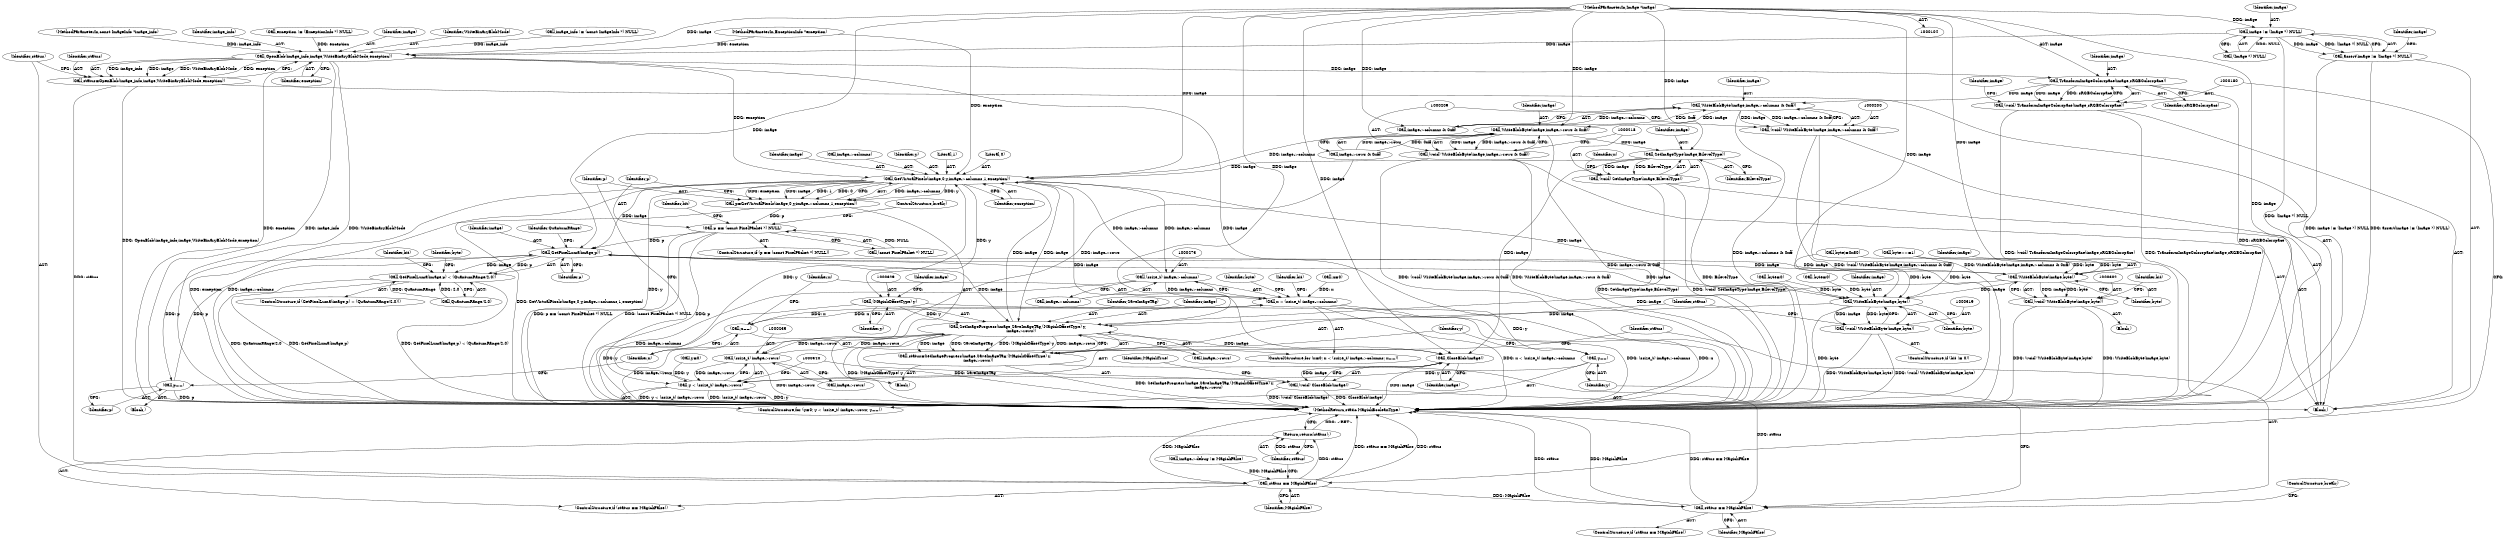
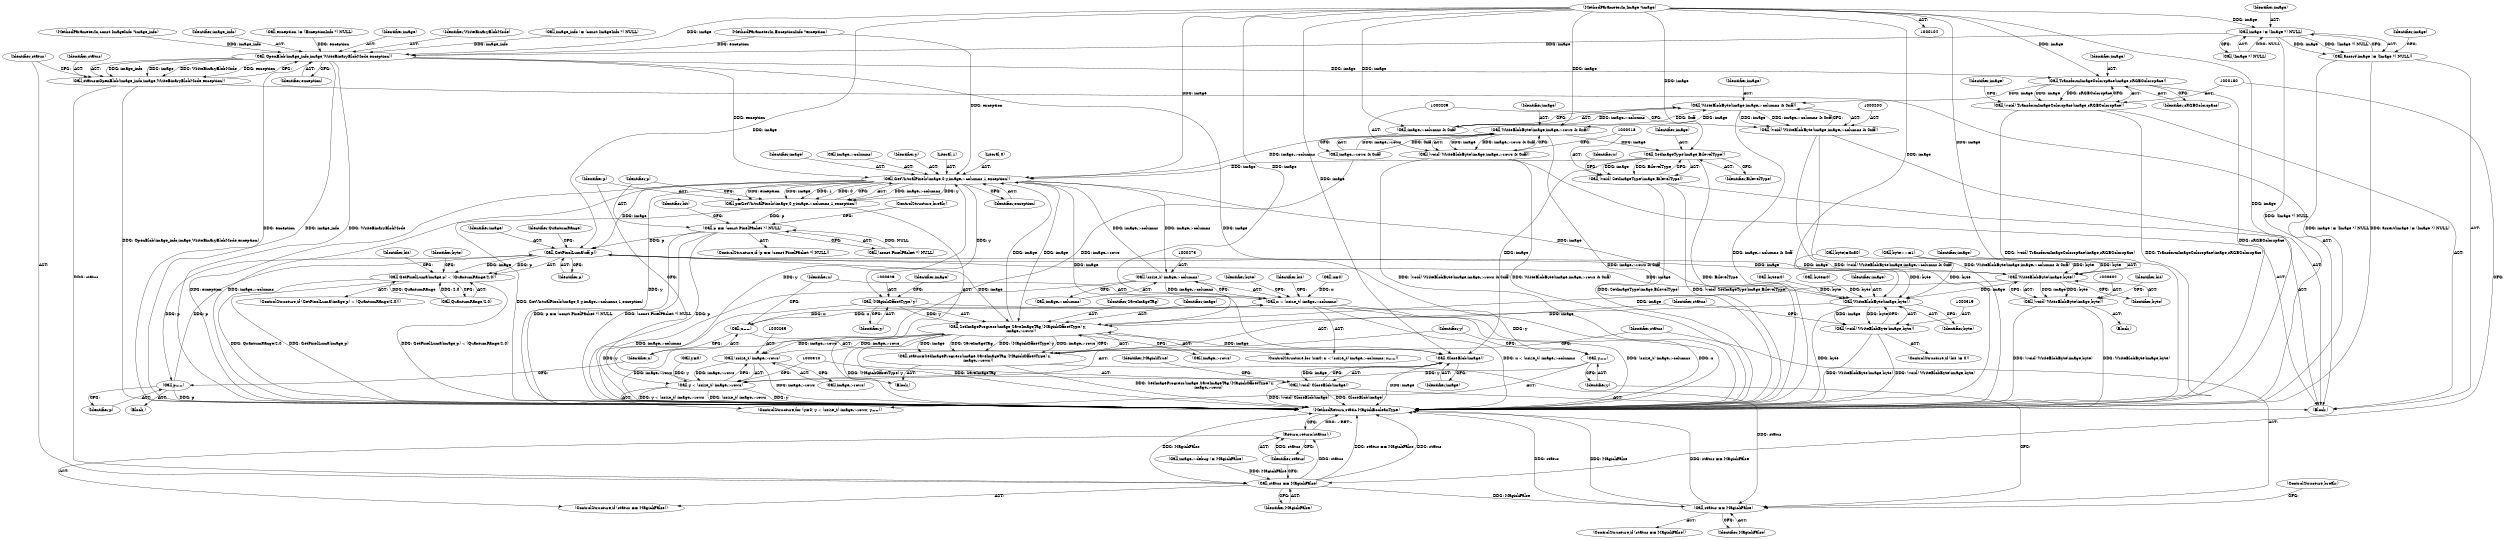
(2051, 44) -> (2051, 44)
(1682, 167) -> (1682, 167)
(570, 253) -> (570, 253)
